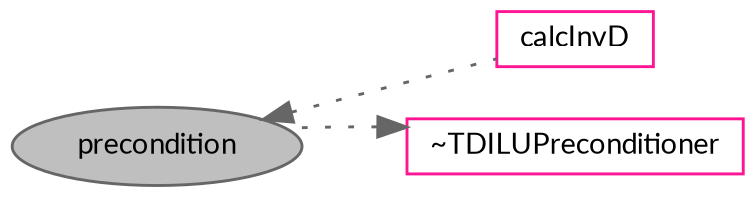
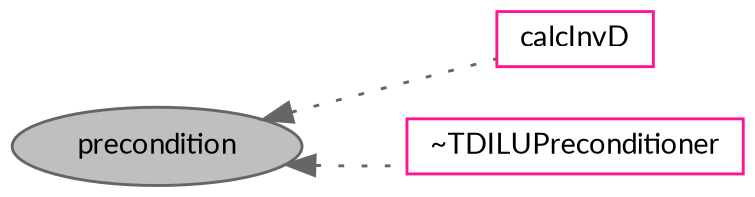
(332, 127) -> (361, 166)
